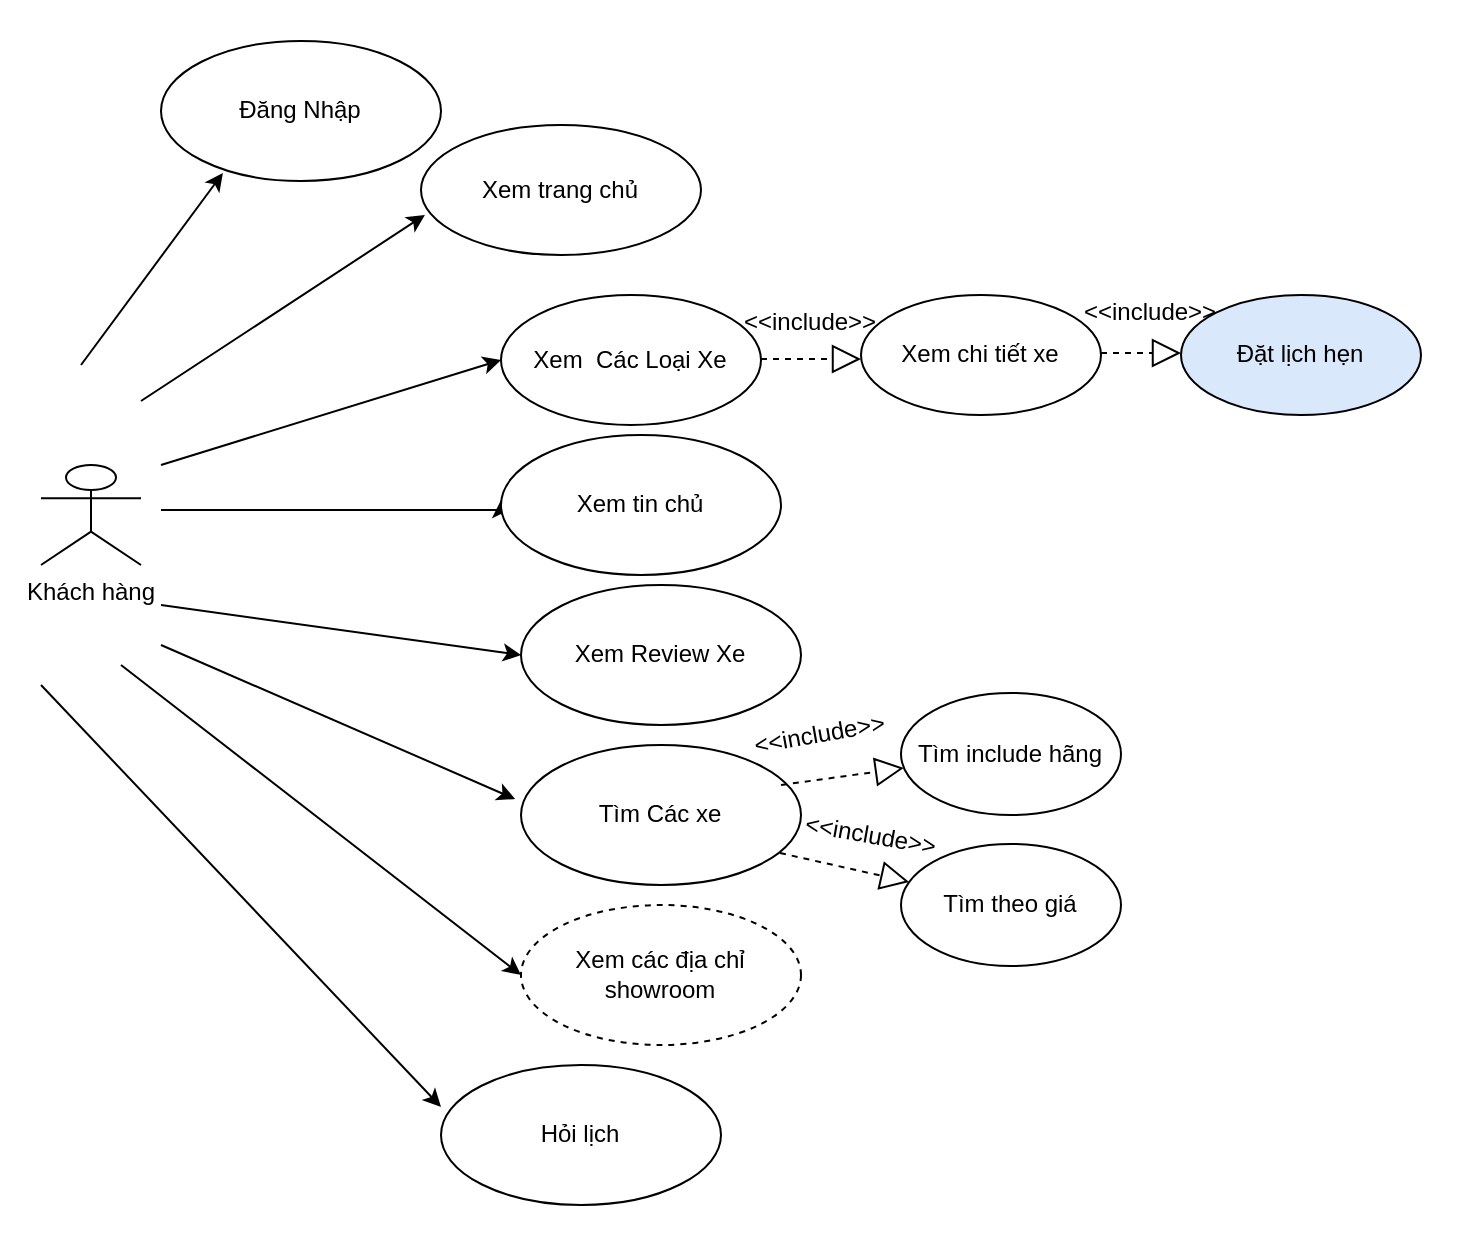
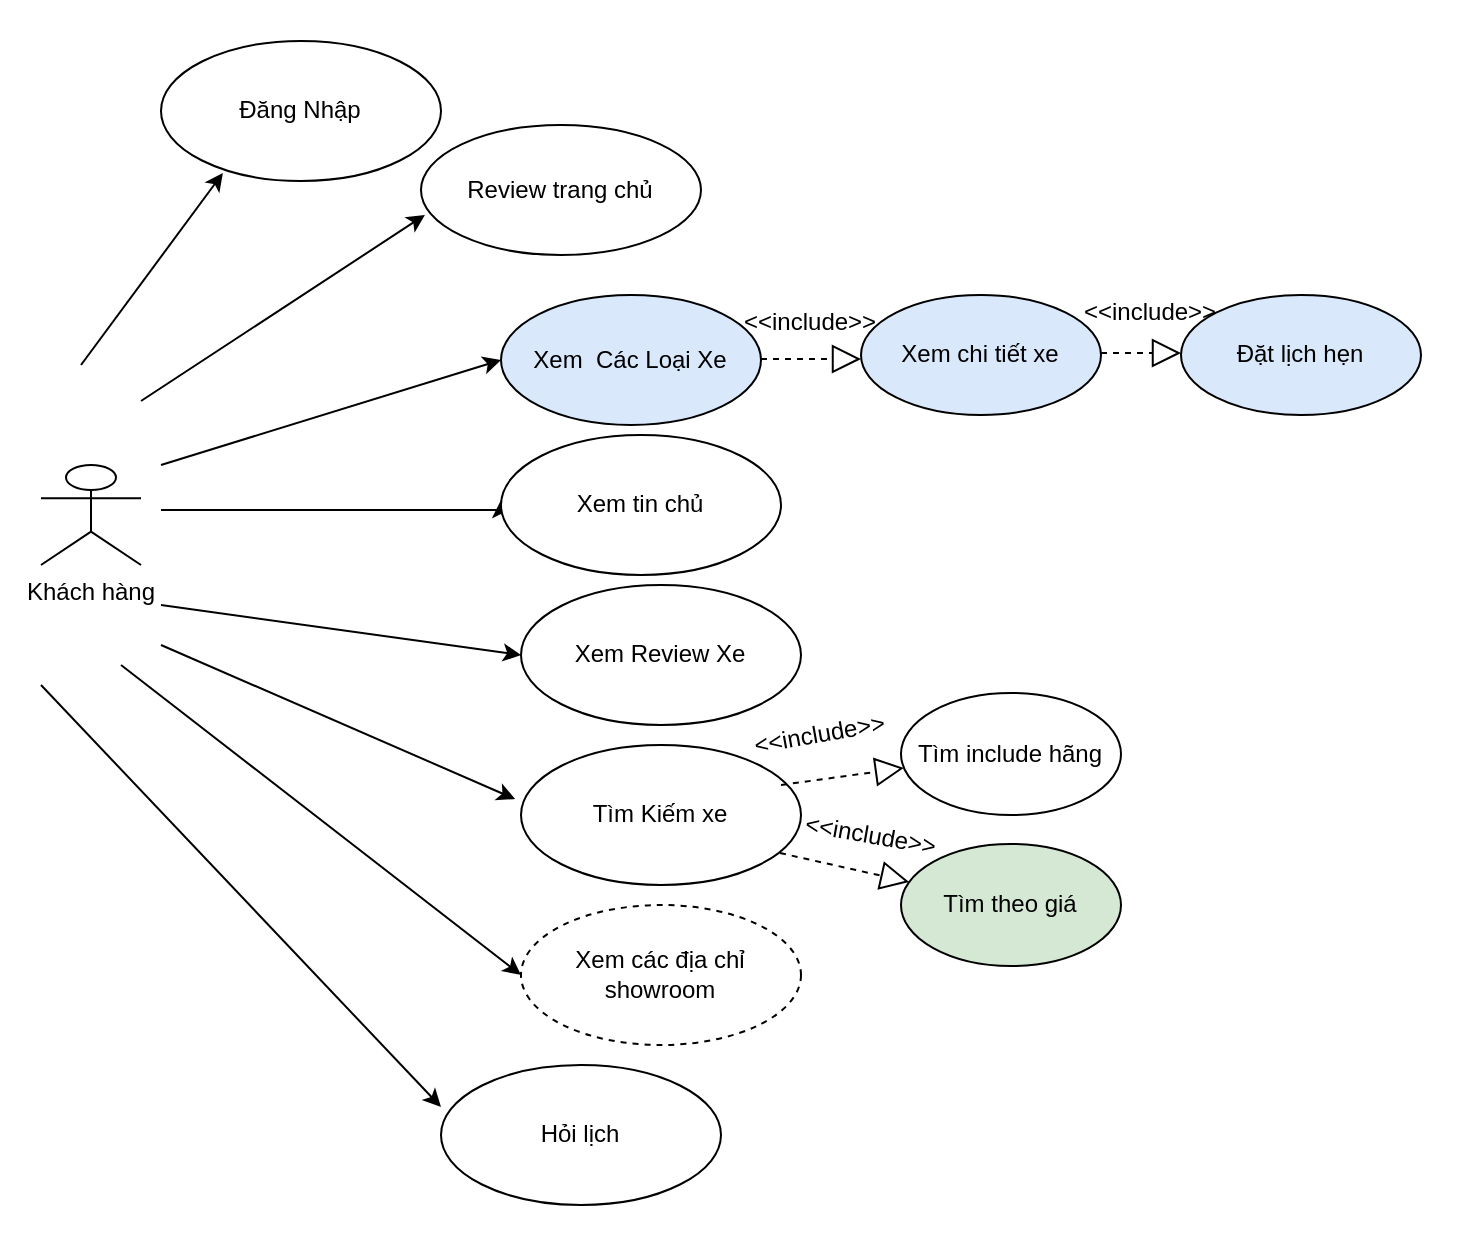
(561, 191) -> (561, 191)
(981, 355) -> (981, 355)
(631, 360) -> (631, 360)
(661, 815) -> (661, 815)
(1011, 905) -> (1011, 905)
